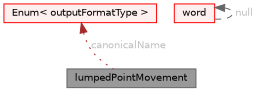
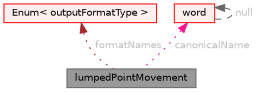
(127, 46) -> (127, 46)
none -> (163, 51)
